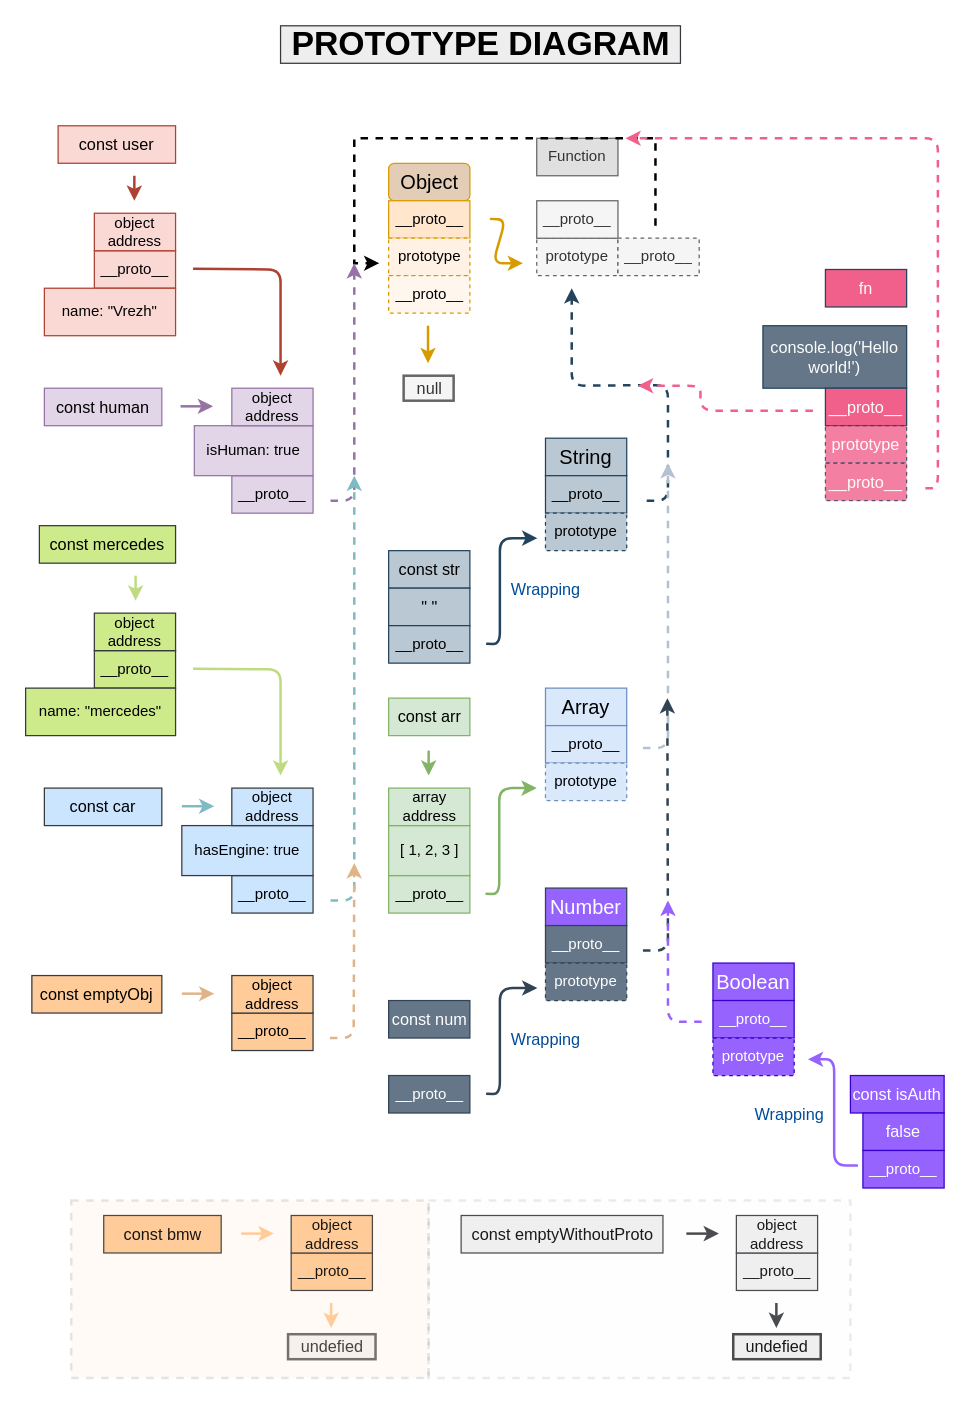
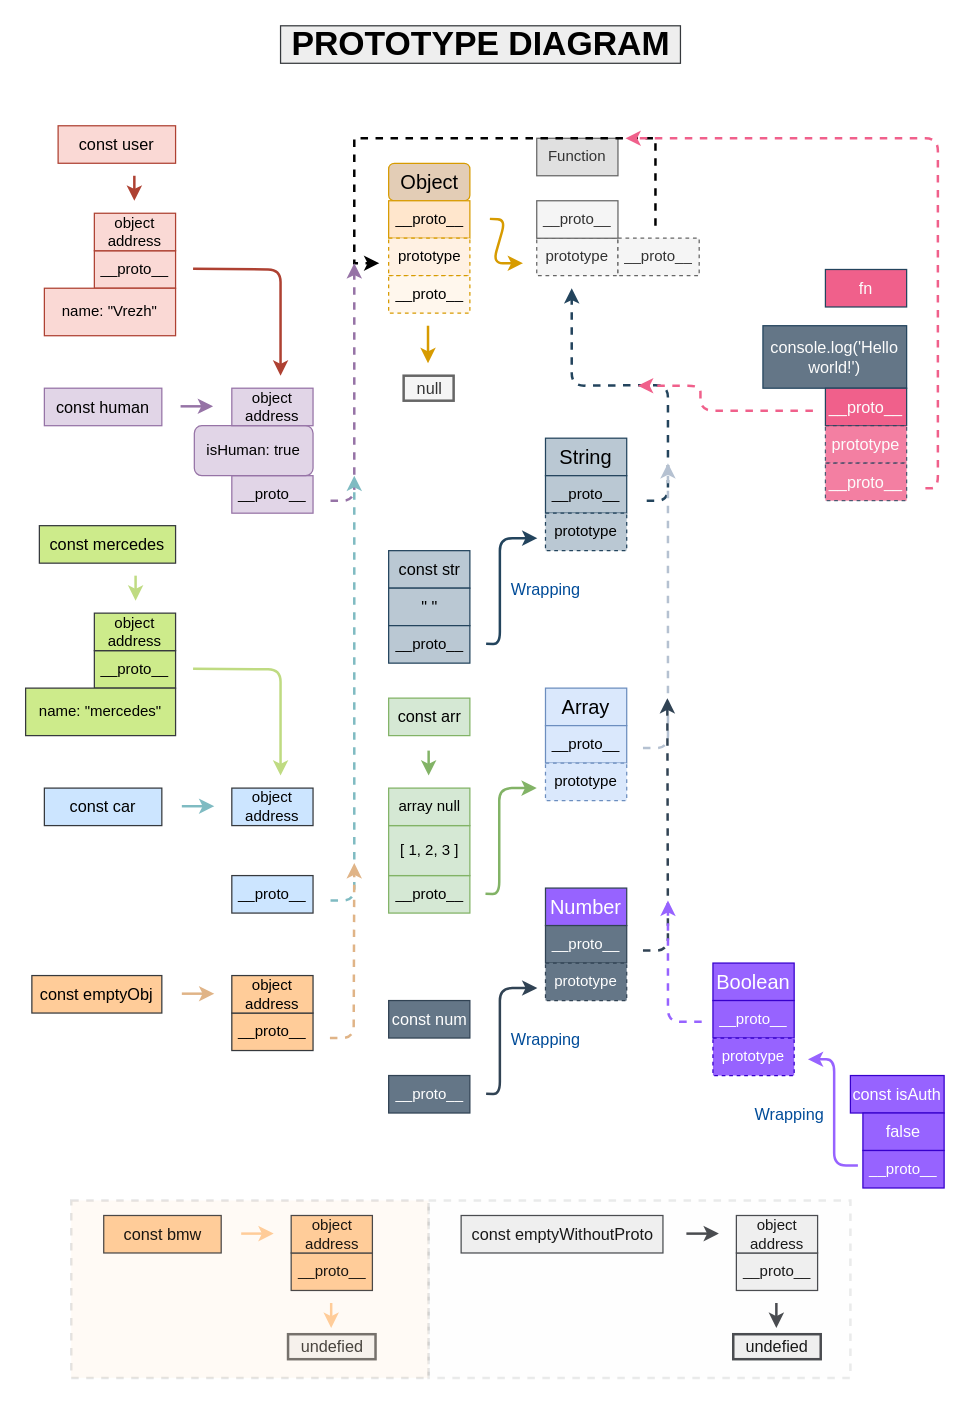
(254, 451) -> (254, 451)
(430, 807) -> (430, 807)
(248, 851) -> none
